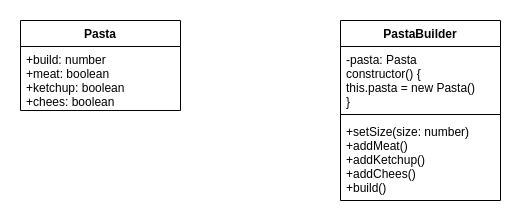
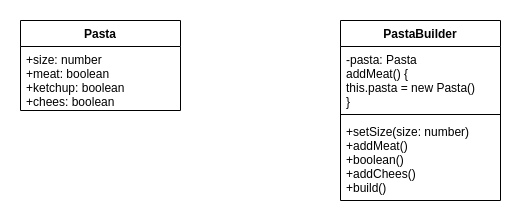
(67, 60) -> (65, 60)
(387, 60) -> (387, 60)
(414, 132) -> (414, 132)
